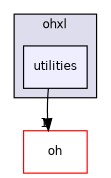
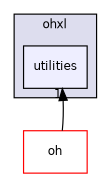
(47, 105) -> (63, 116)
